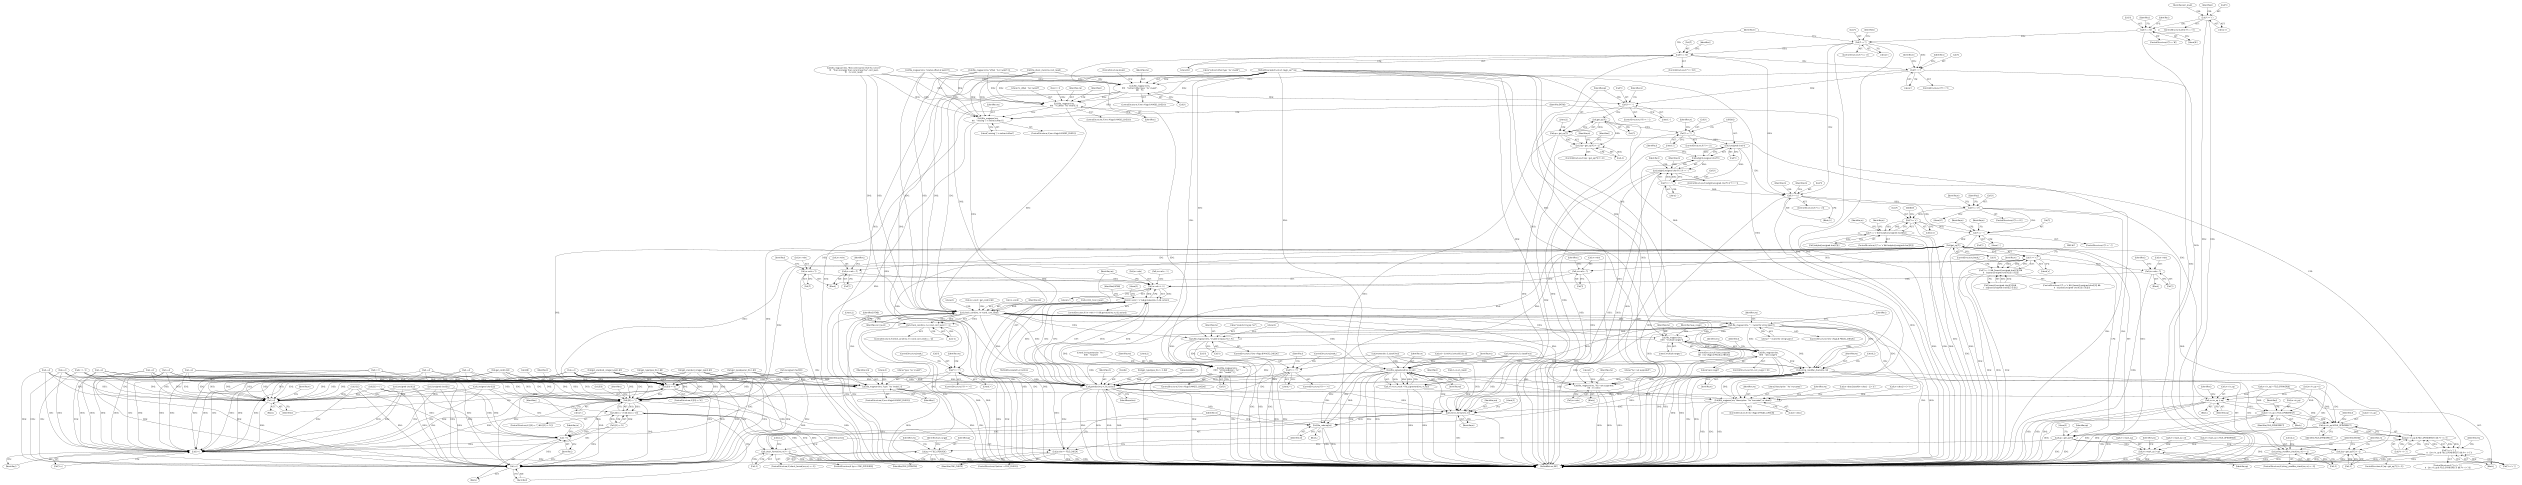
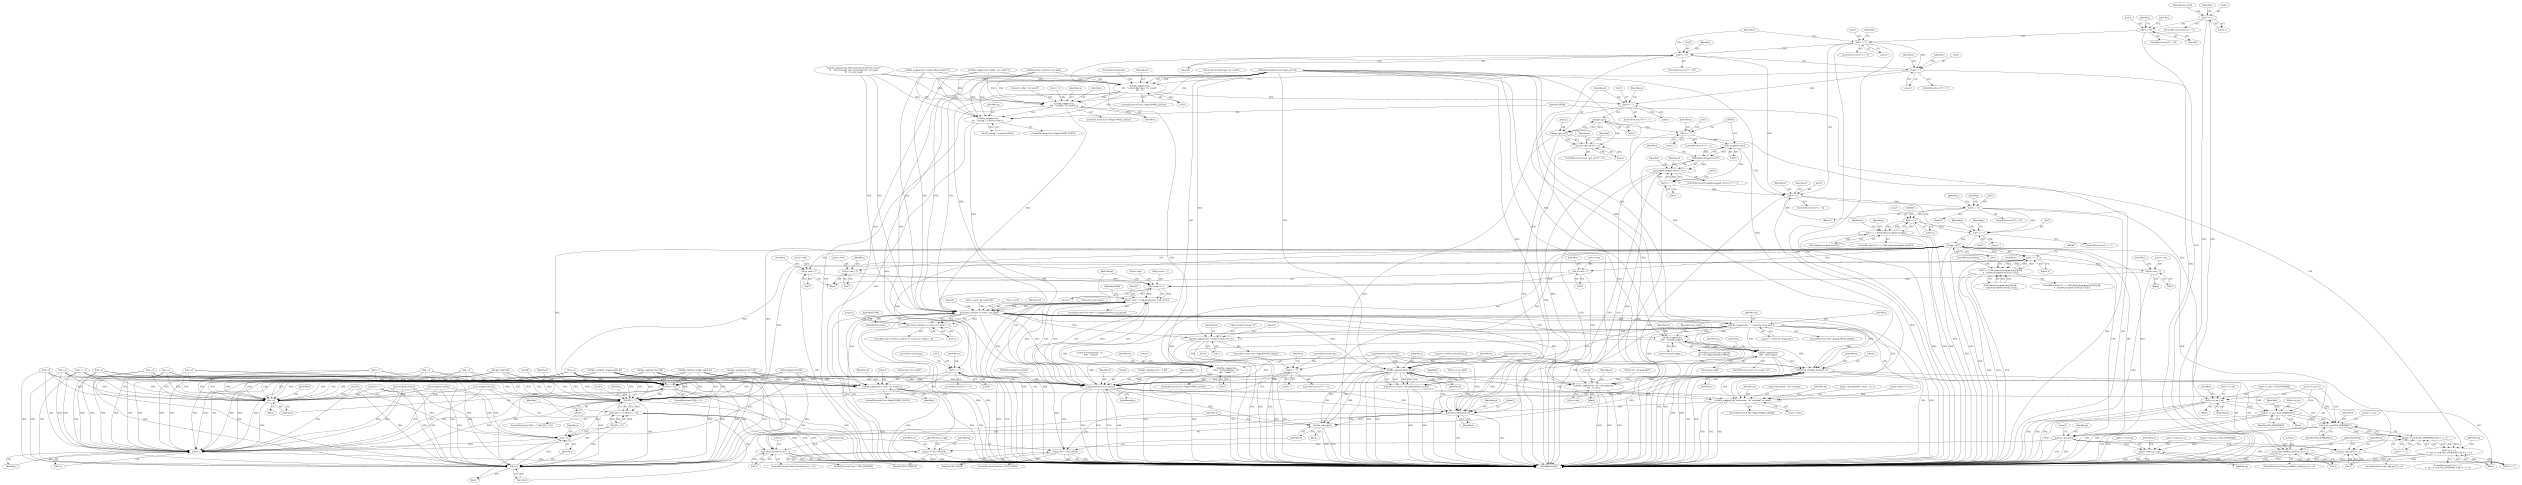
(1823, 201) -> (1903, 213)
(1553, 267) -> none
(1153, 294) -> (1061, 303)
none -> (75, 441)
